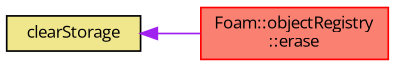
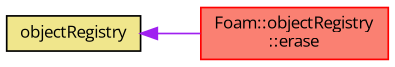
(74, 33) -> (74, 33)
